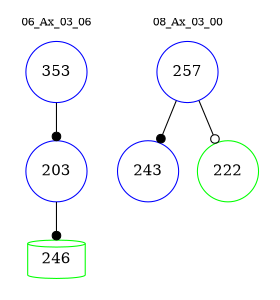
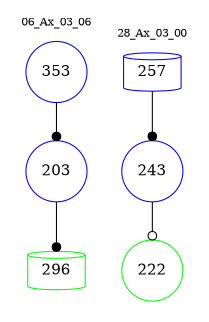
(188, 23) -> (152, 34)
(187, 72) -> (152, 72)
(206, 118) -> (152, 217)
(56, 259) -> (56, 271)
